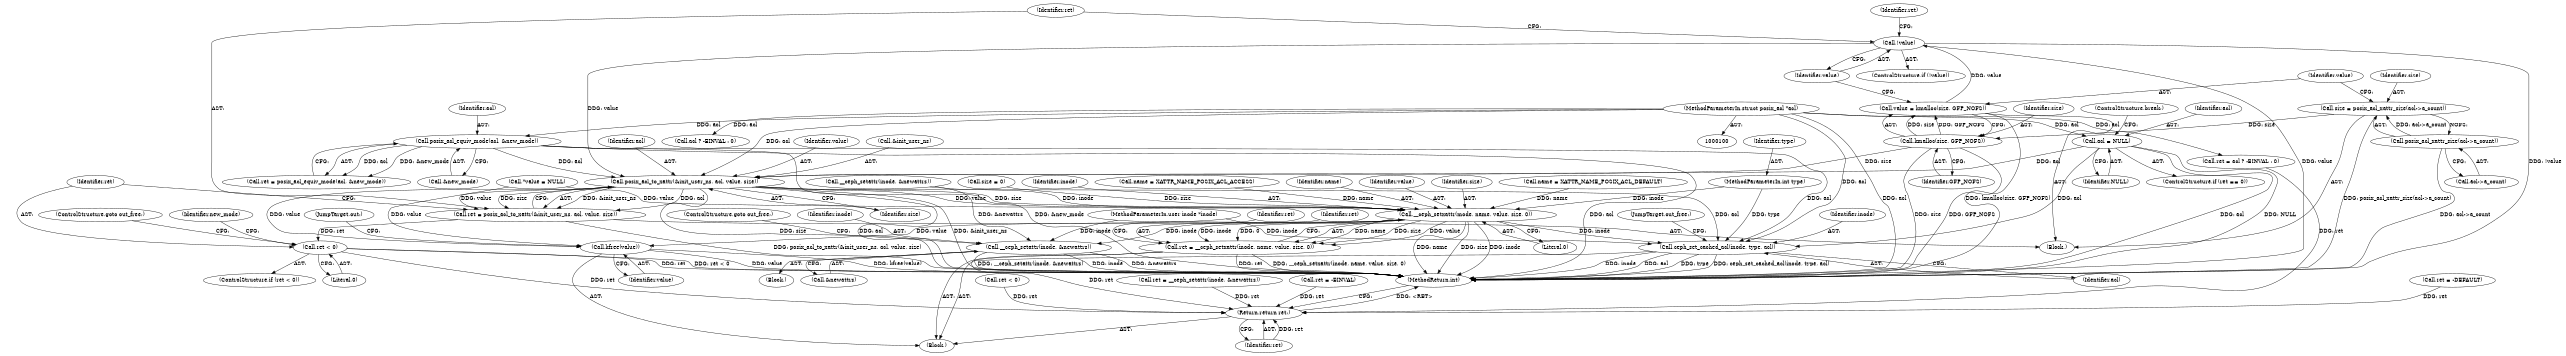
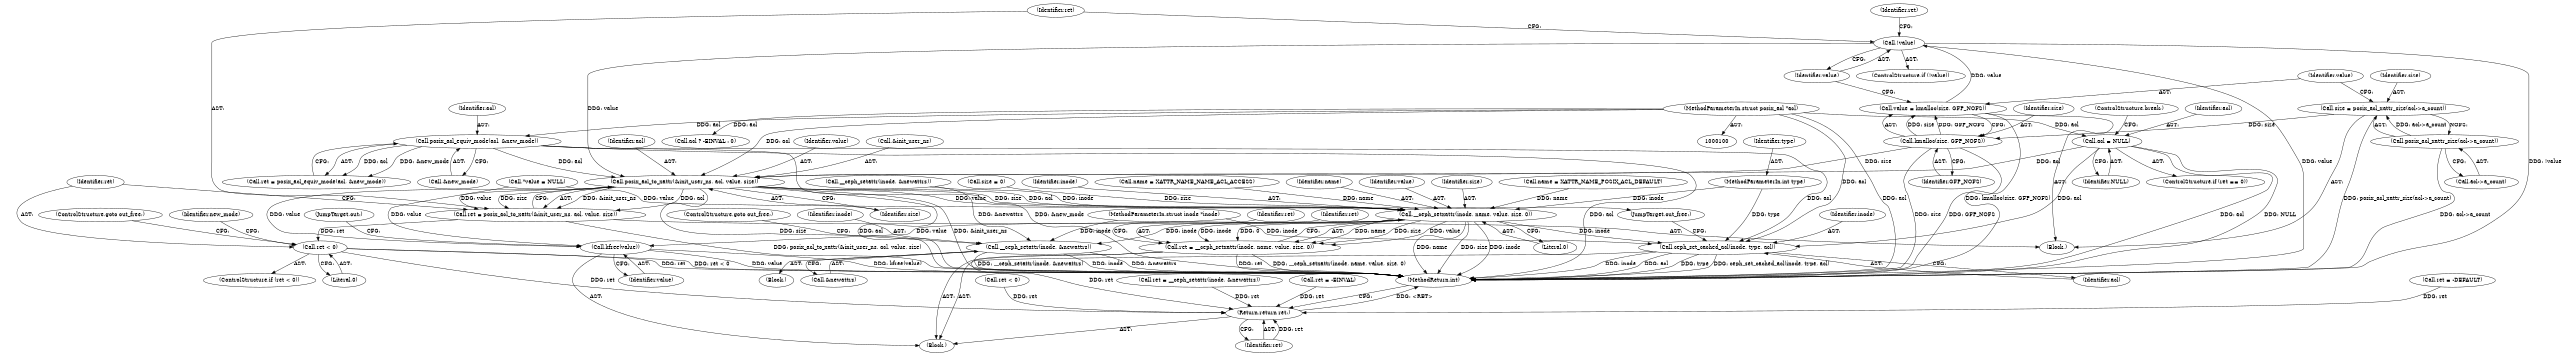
(2241, 162) -> none
(1187, 182) -> (1187, 182)
(1224, 190) -> (1019, 195)
(1164, 215) -> (1164, 215)
(1466, 215) -> (1466, 215)
